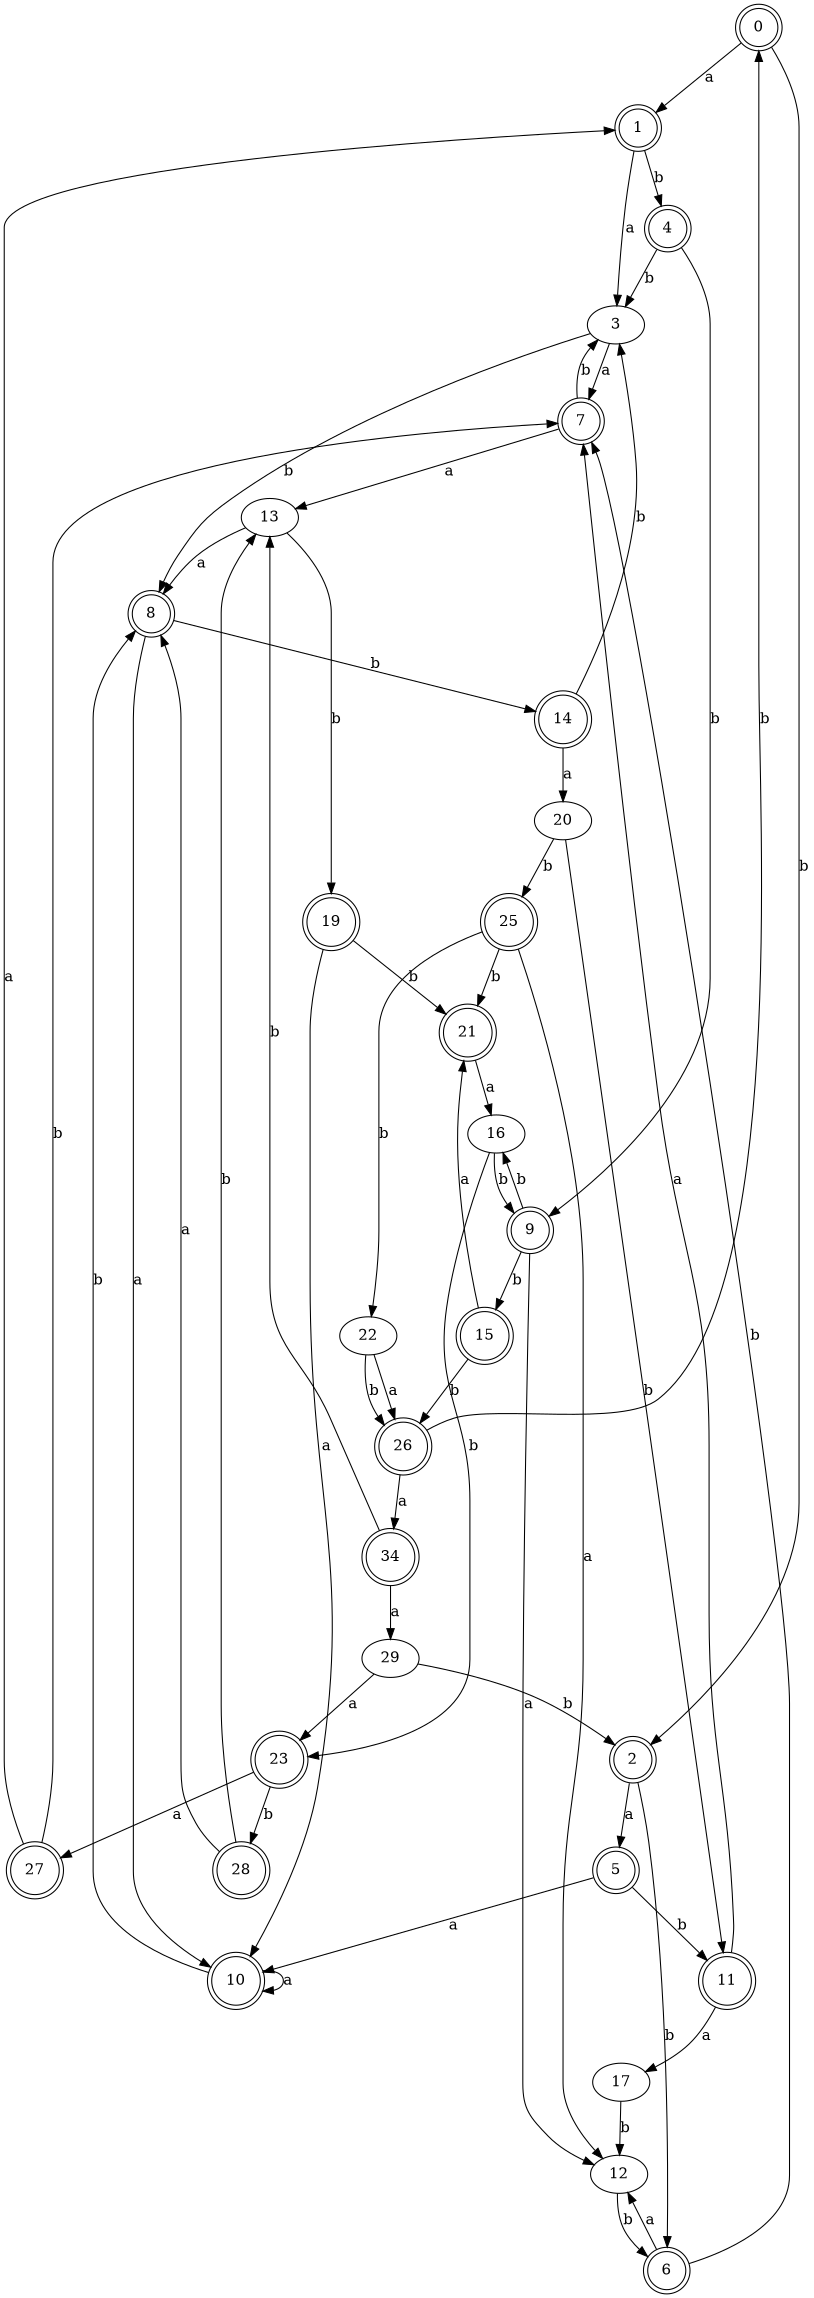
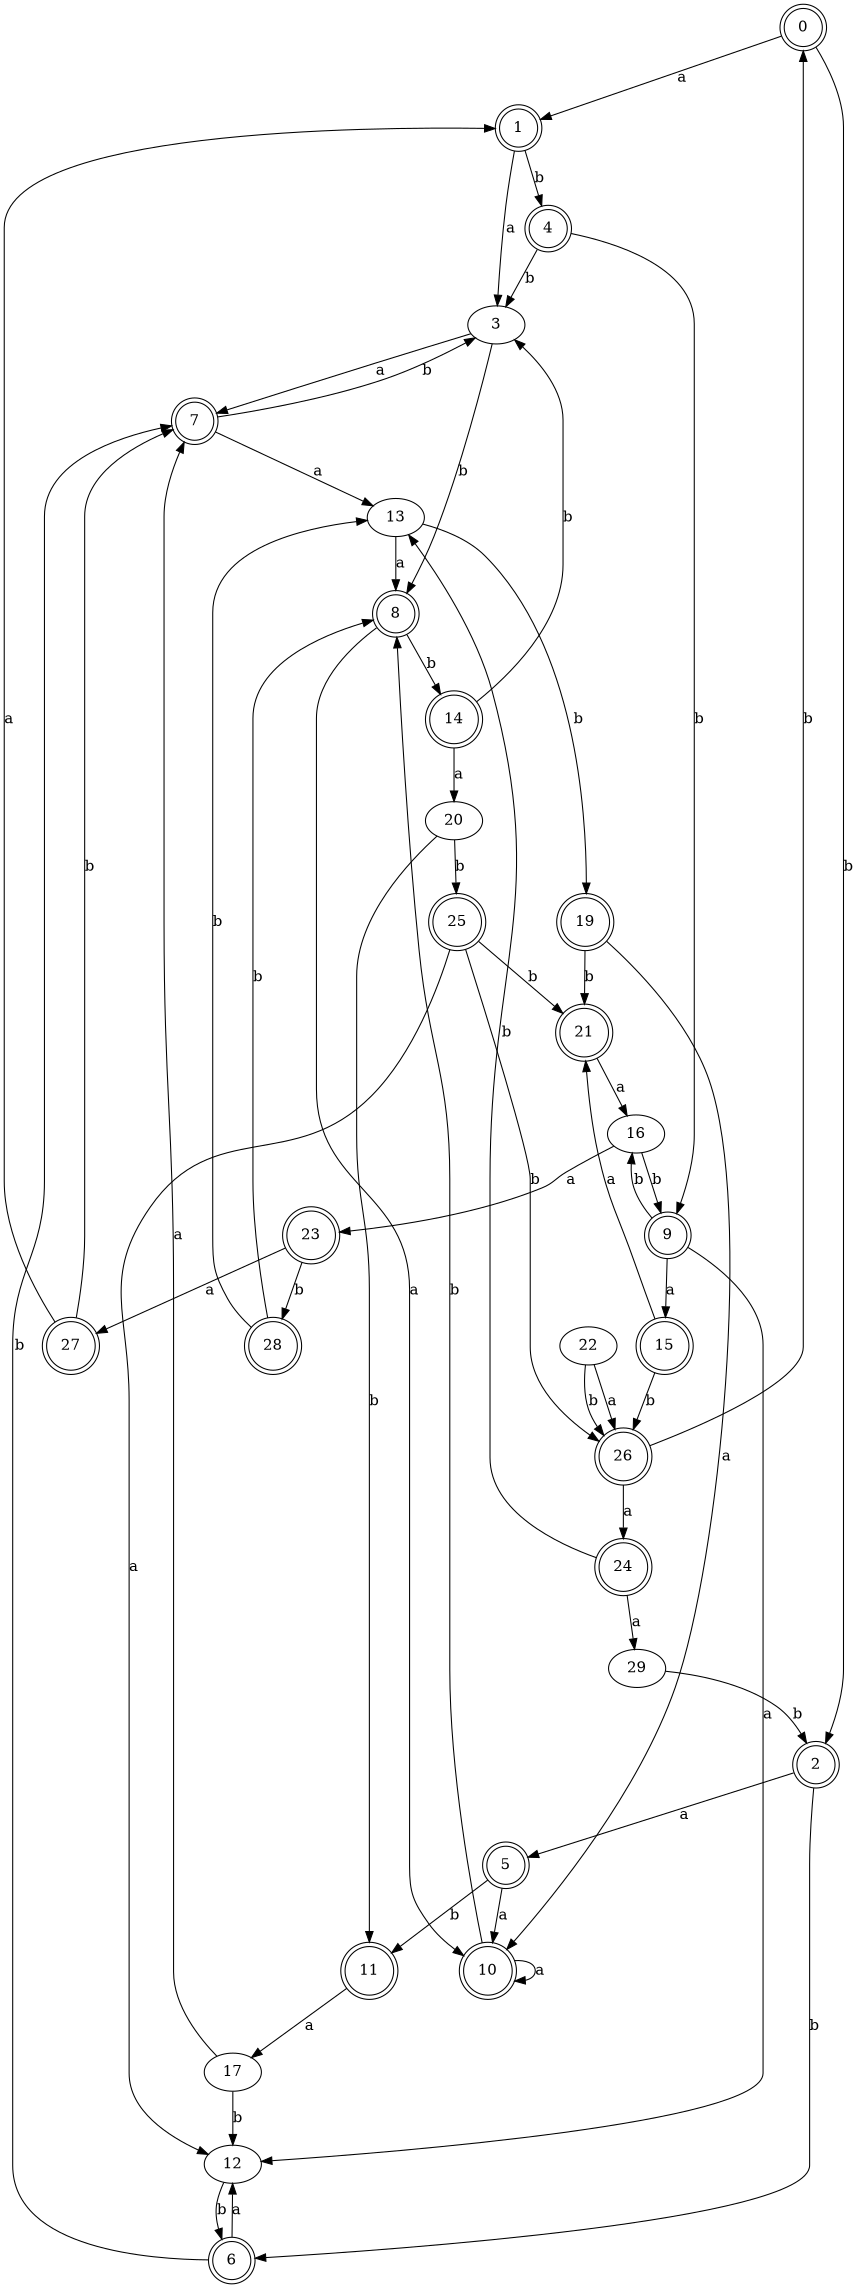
(379, 1093) -> (530, 1212)
(677, 1203) -> (173, 1259)
(186, 1230) -> (258, 977)
(518, 1281) -> (670, 1291)
(474, 1446) -> (571, 1180)
(391, 1557) -> (623, 1567)
(341, 1704) -> none
